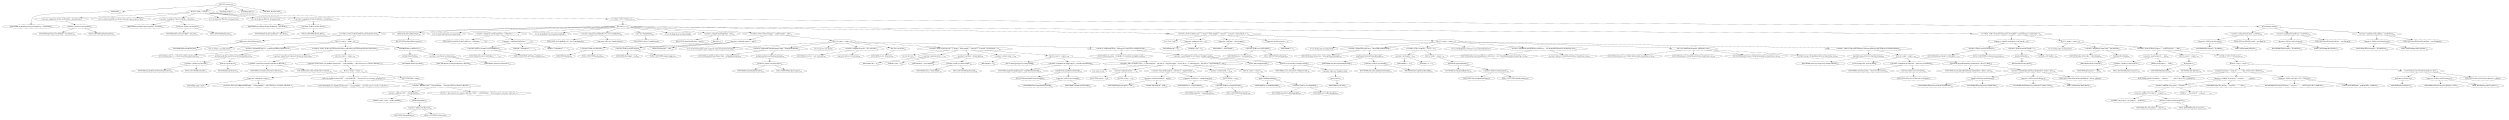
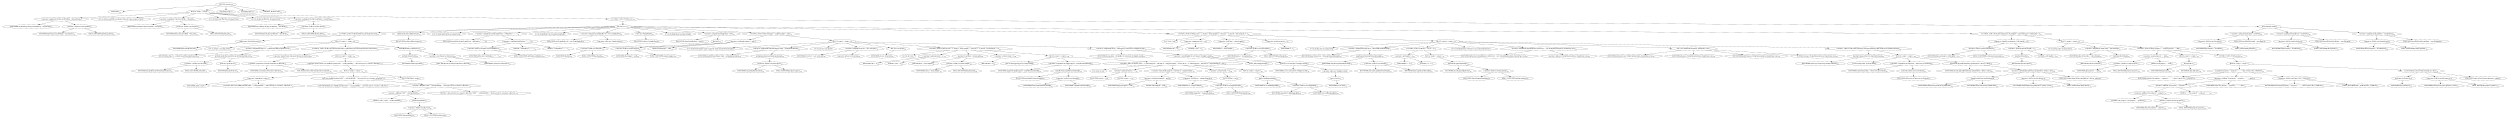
(67, 13) -> (47, 23)
